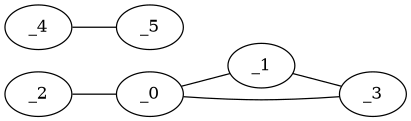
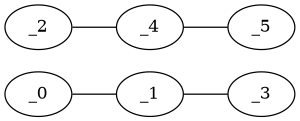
(94, 94) -> (94, 27)
(261, 100) -> none
